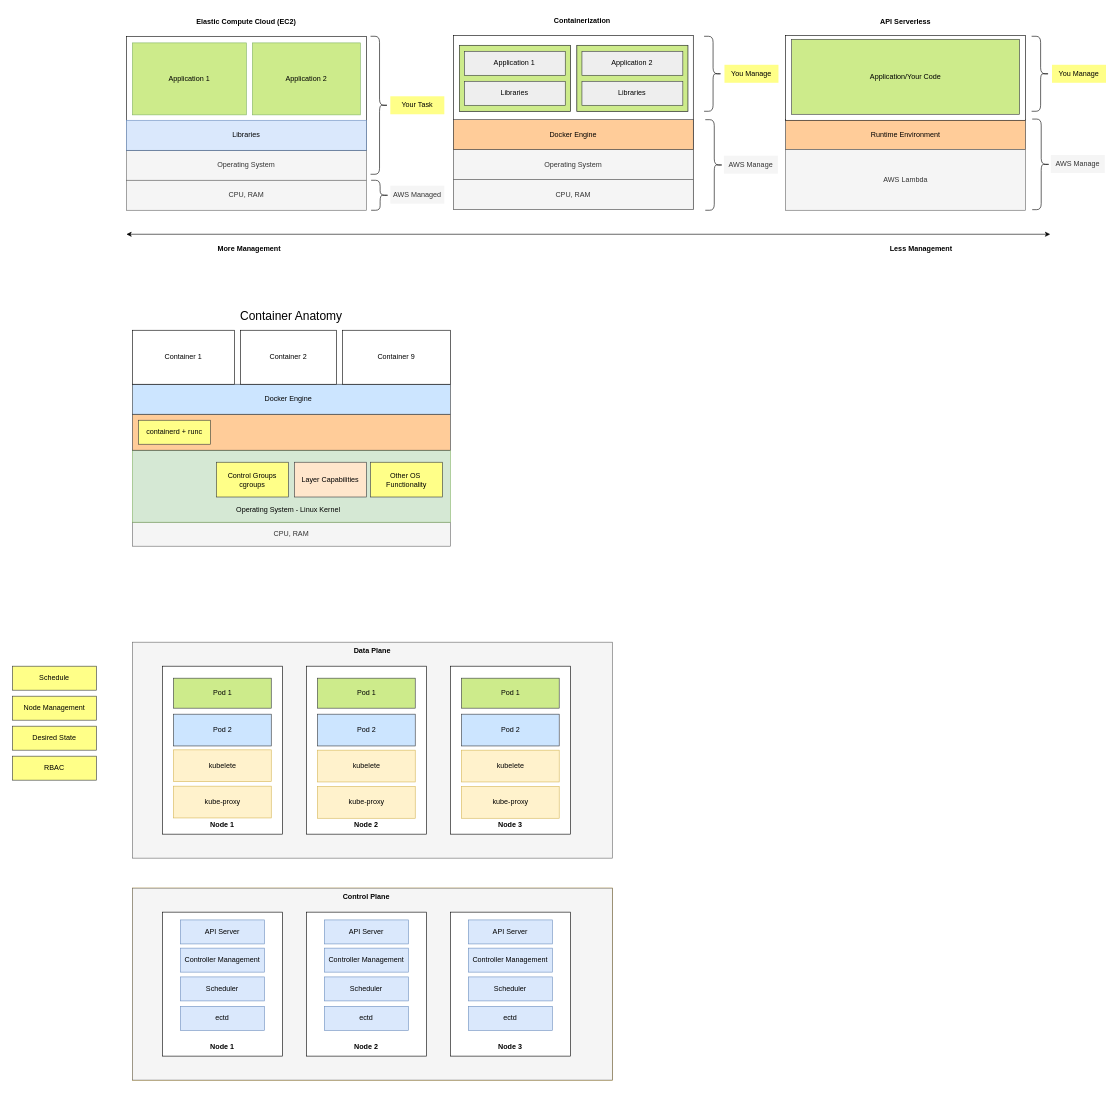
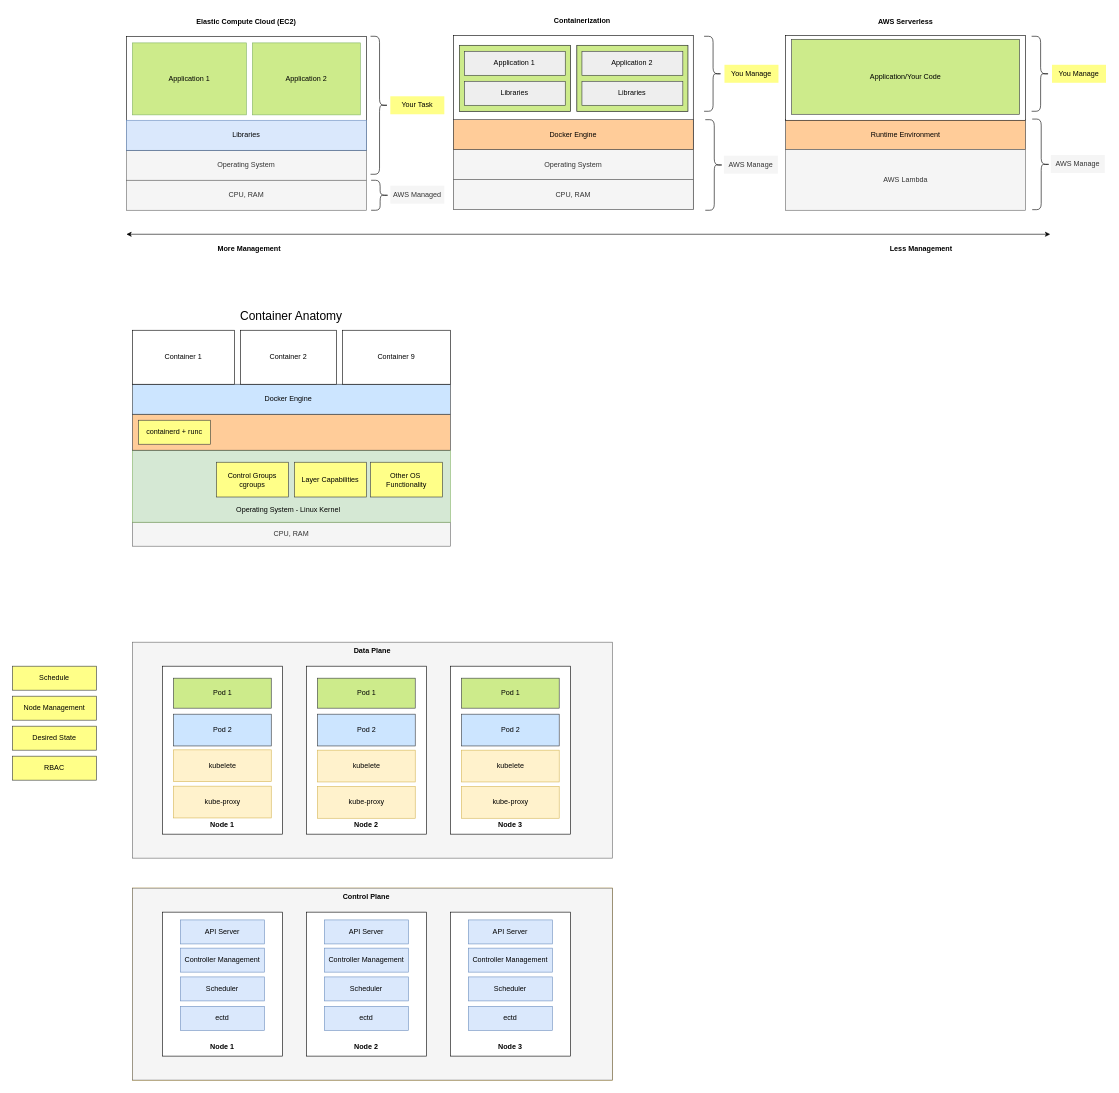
(906, 22) -> (906, 22)
(330, 480) -> (330, 480)
